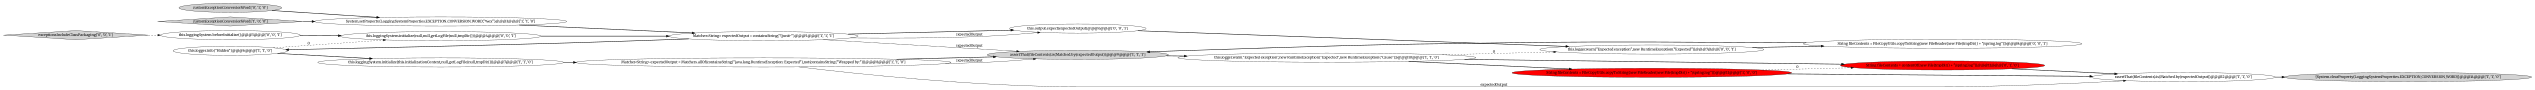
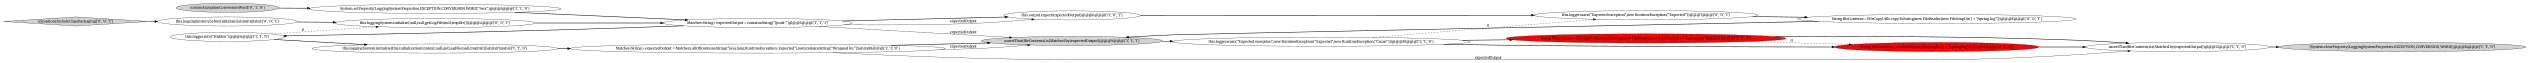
(230, 21) -> none
(153, 35) -> (152, 21)
